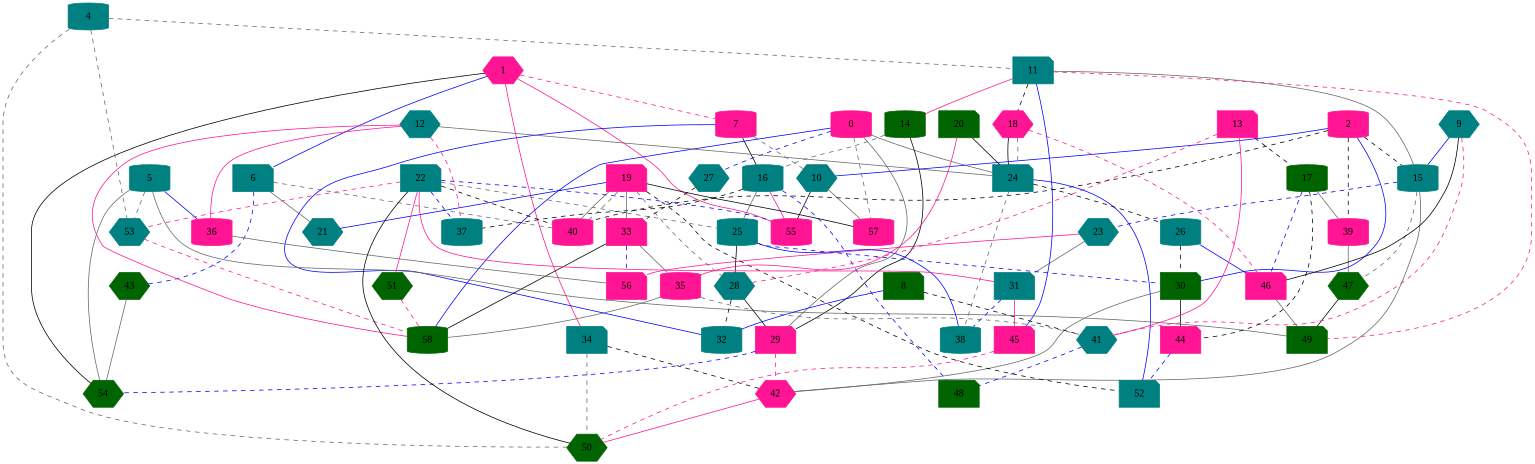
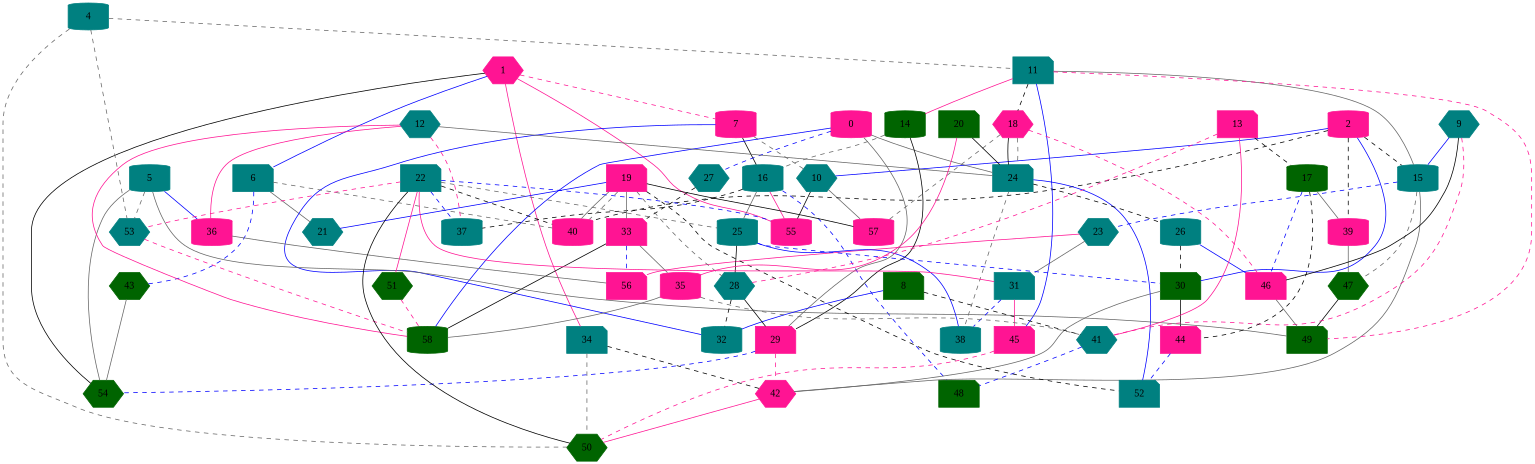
(863, 180) -> (939, 181)
